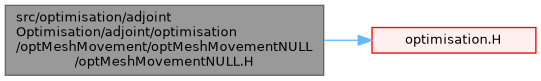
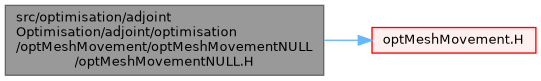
(454, 40) -> (454, 40)
